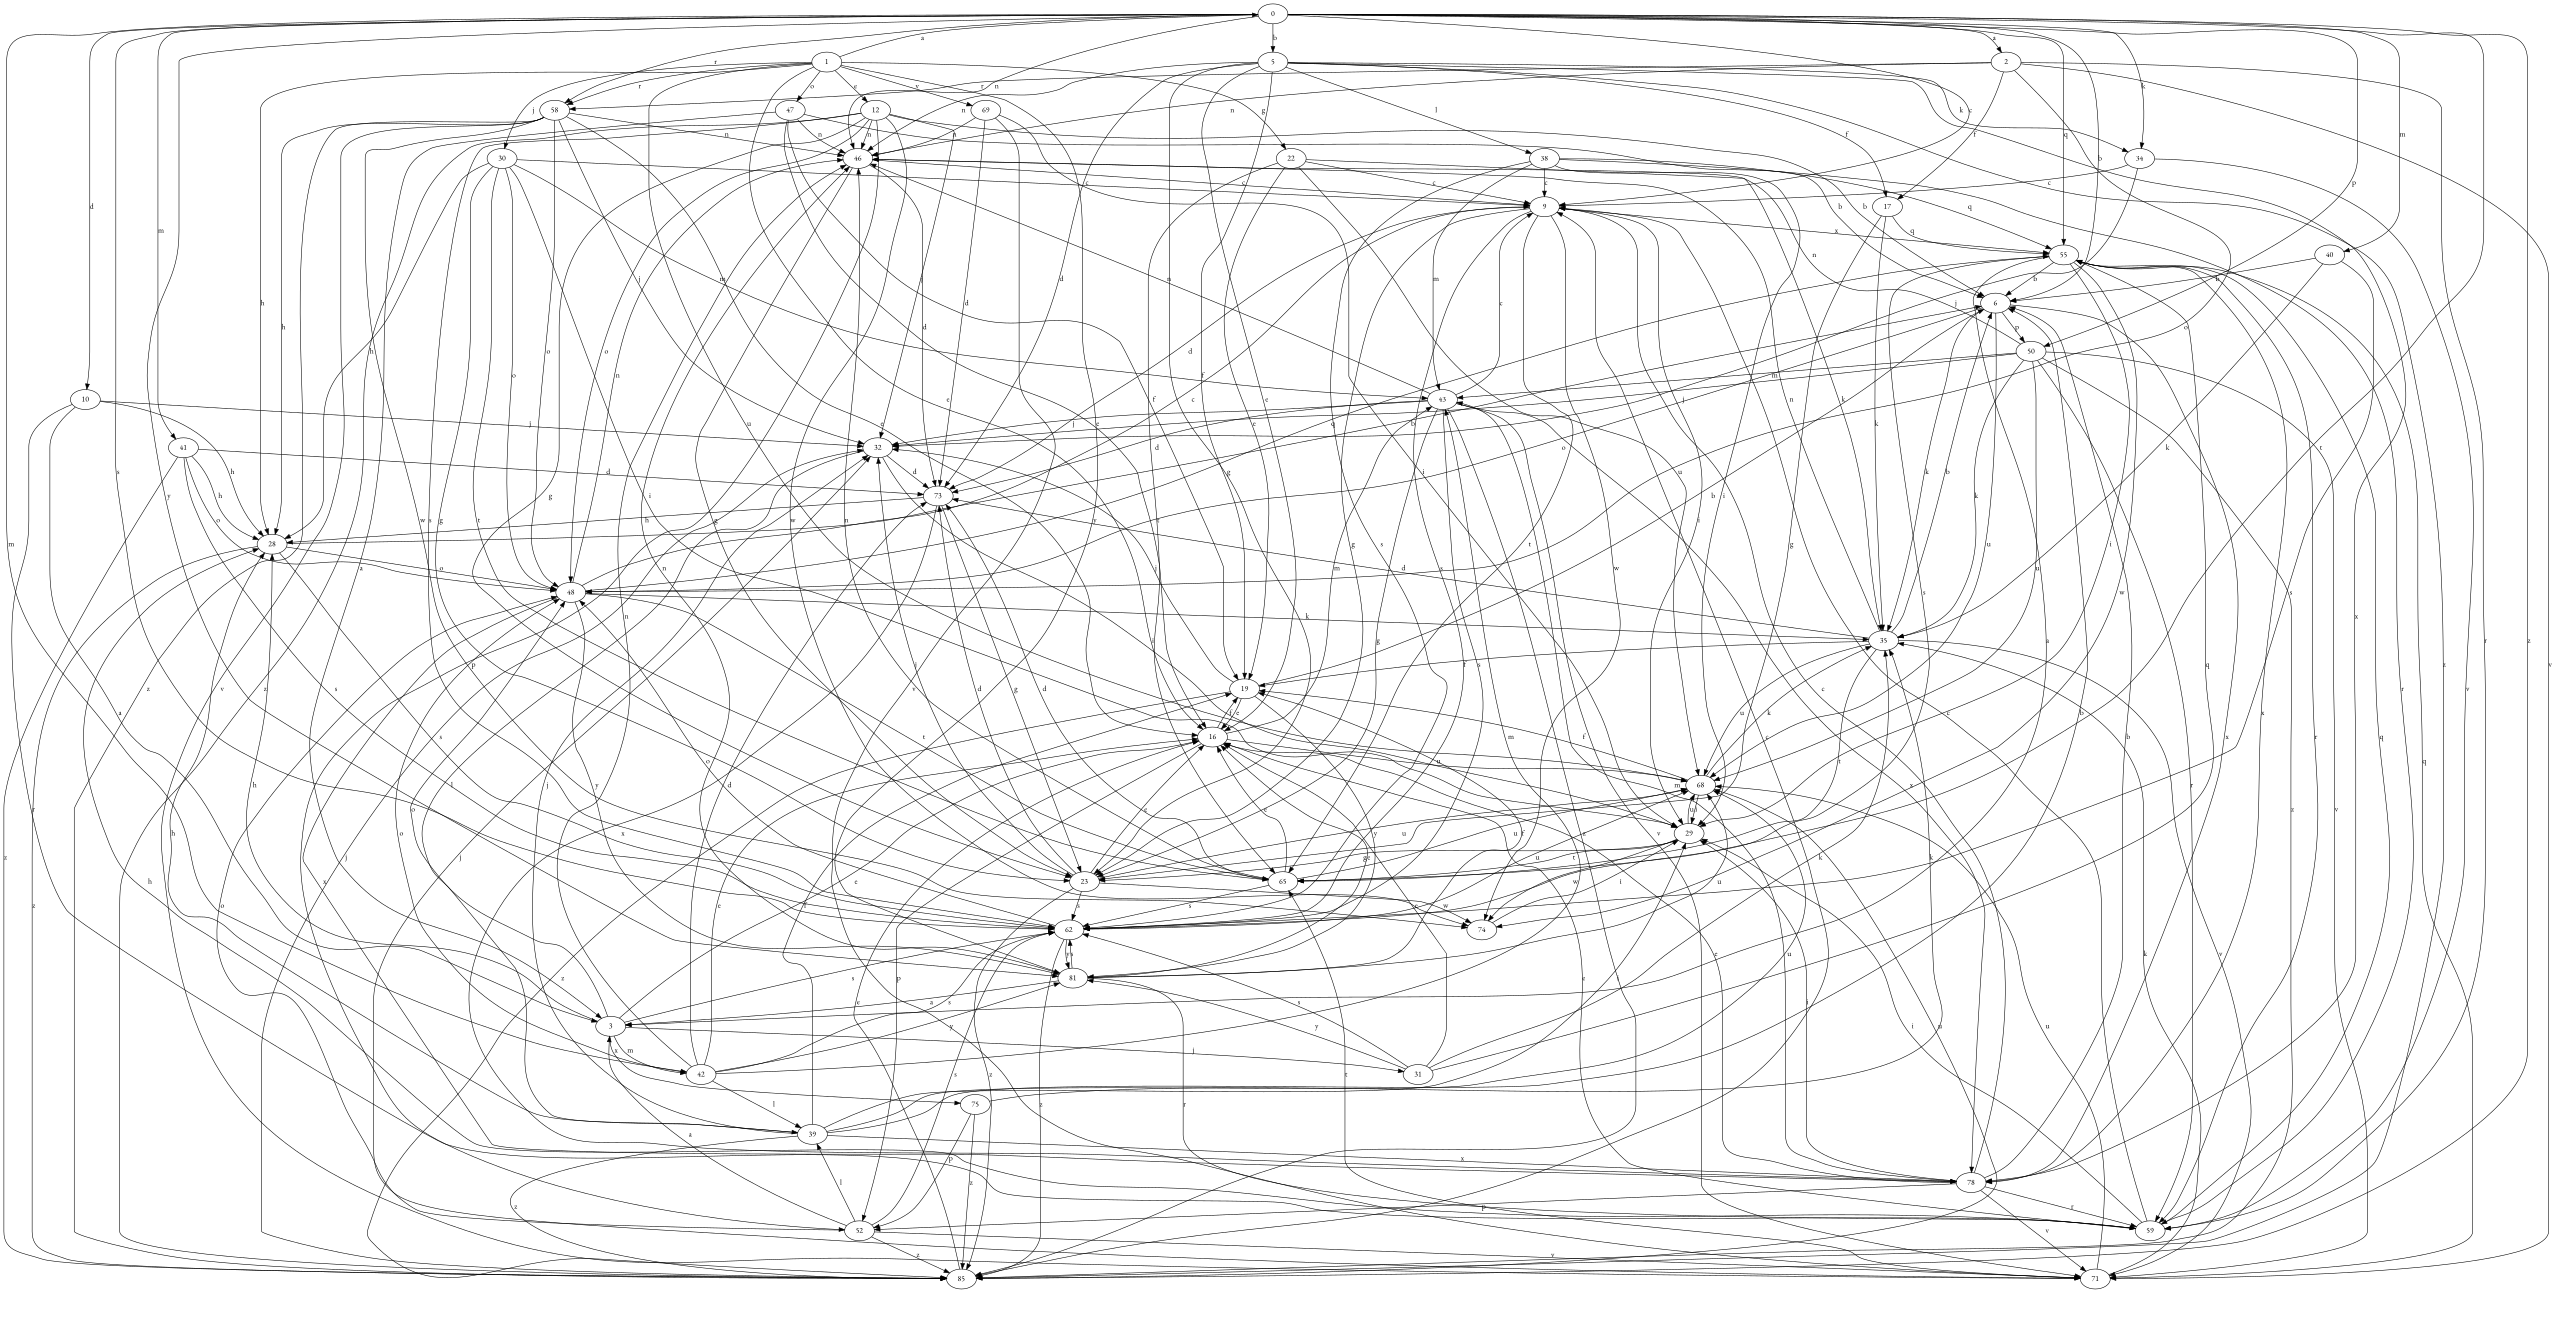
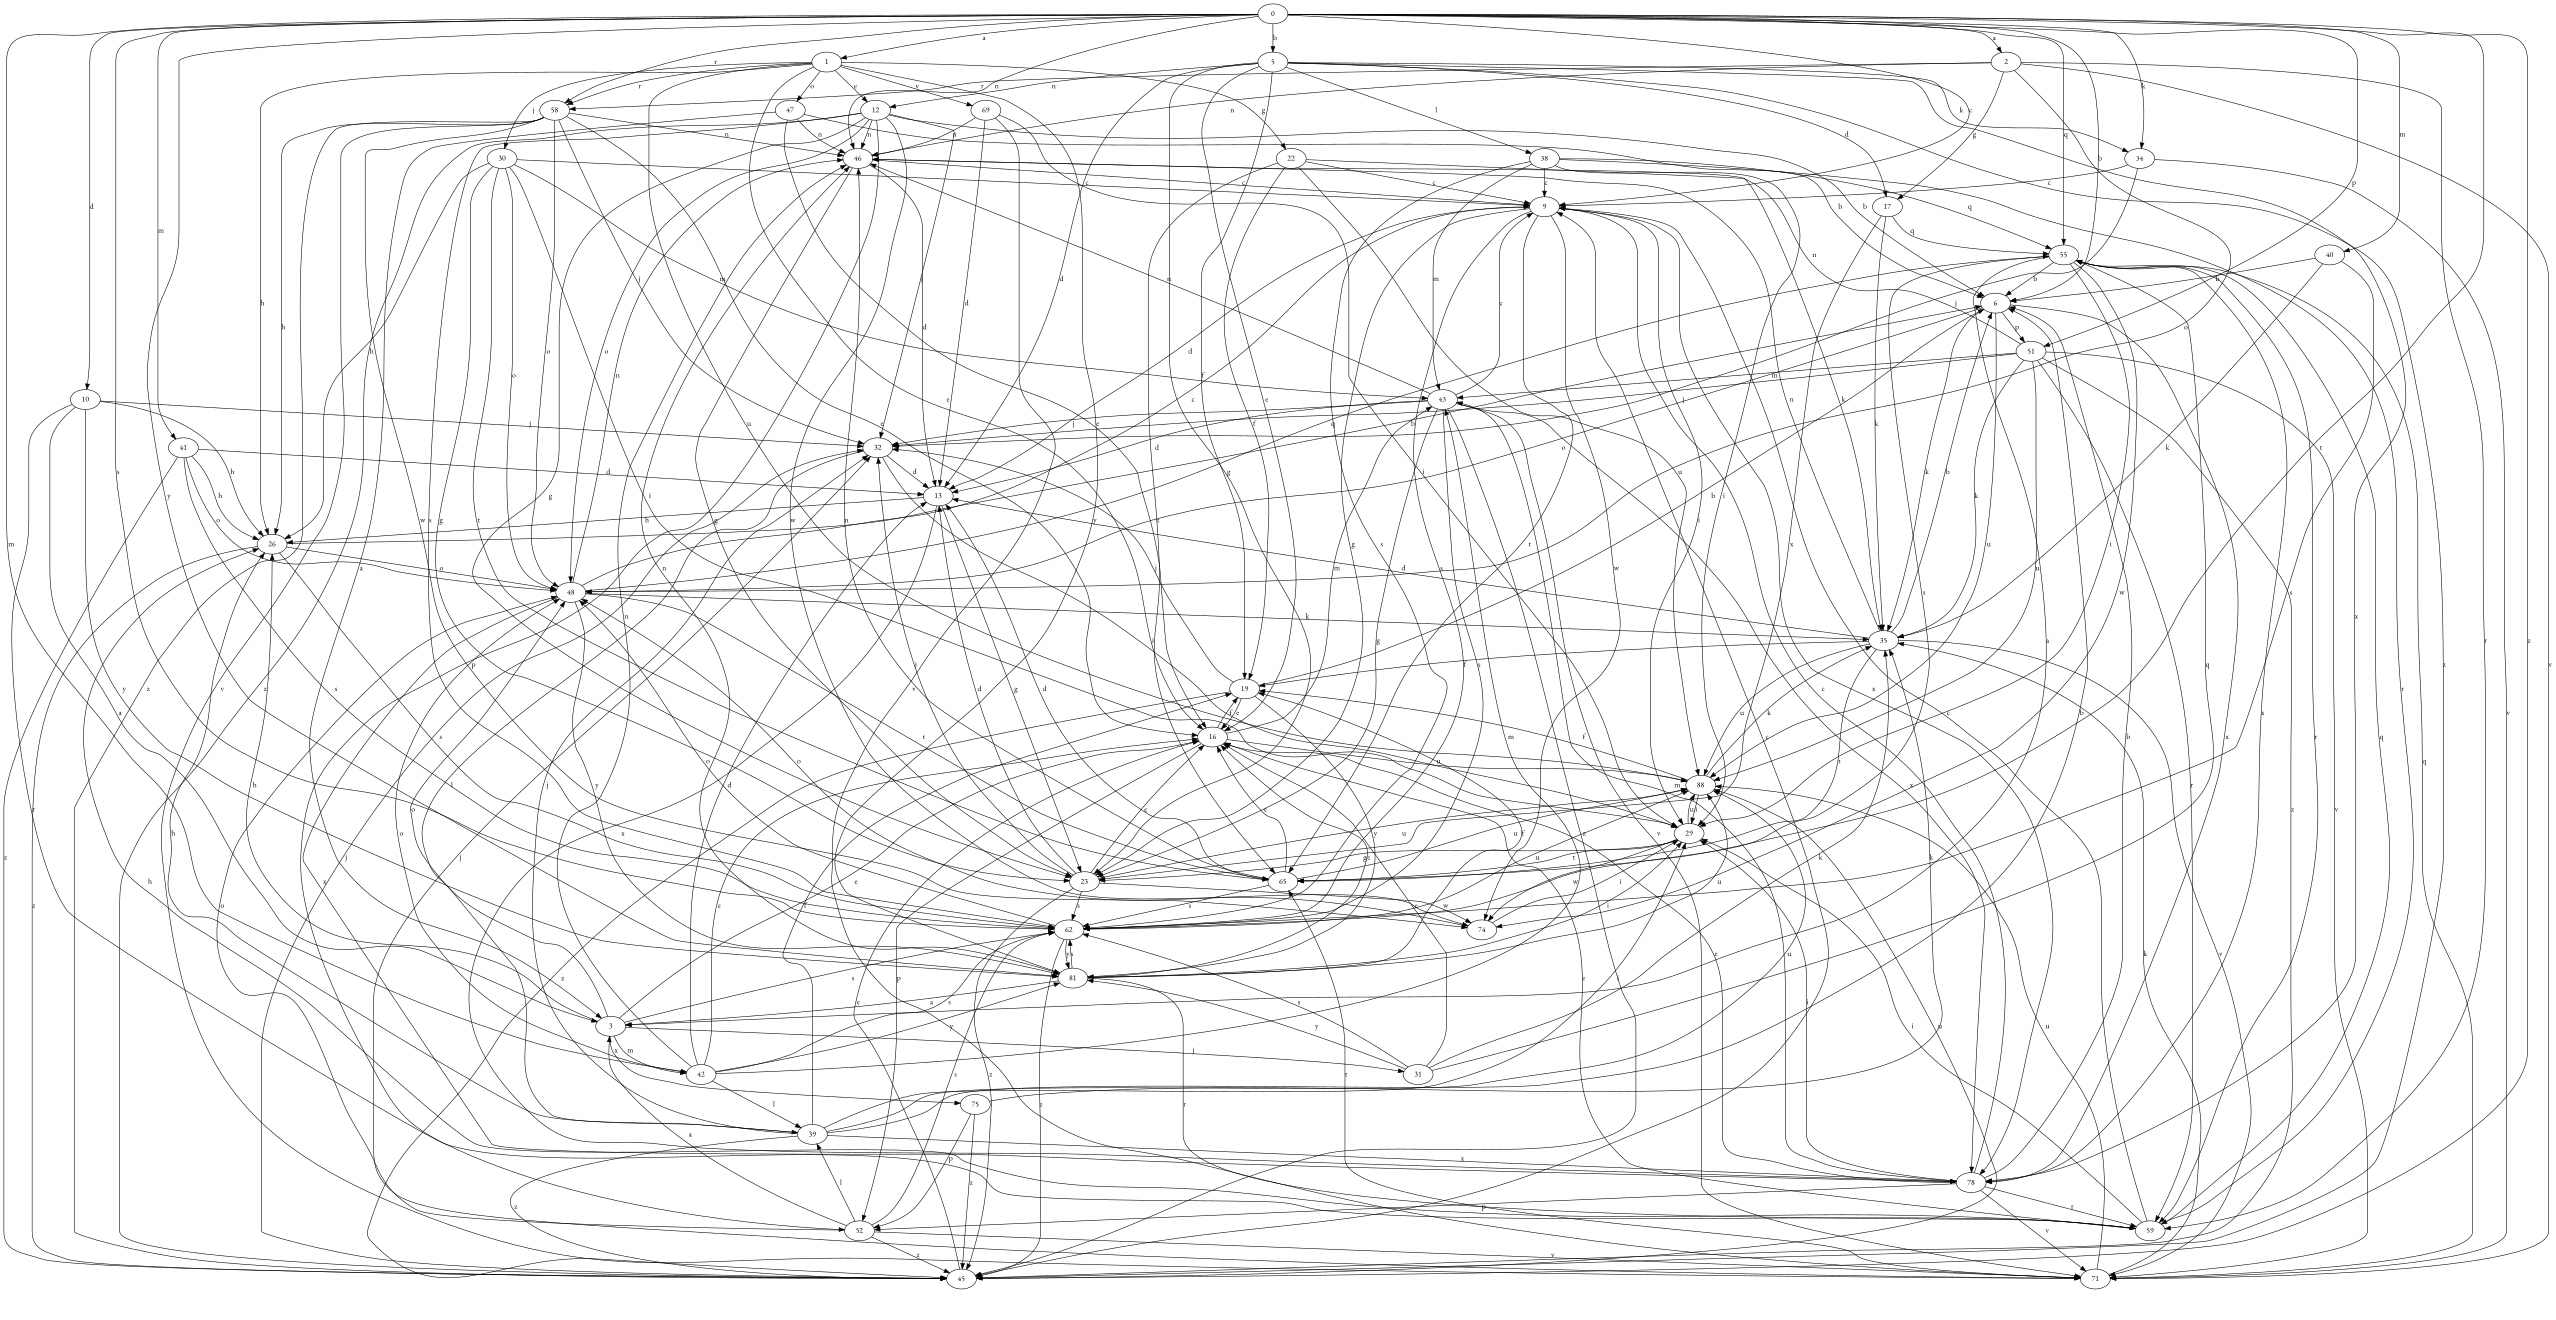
(1044, 23) -> (1051, 27)
(1060, 89) -> (1049, 82)
(1847, 134) -> (1847, 134)
(1975, 134) -> (1975, 134)
(1813, 232) -> (1835, 681)
(1066, 321) -> none
(2031, 351) -> (2031, 351)
(1254, 424) -> (1254, 424)
(938, 496) -> (938, 496)
(272, 544) -> (272, 544)
(1792, 544) -> (1792, 544)
(2467, 667) -> (2506, 780)
(1701, 785) -> (1701, 785)
none -> (420, 874)
none -> (983, 880)
none -> (1397, 959)
(961, 1279) -> (961, 1279)
